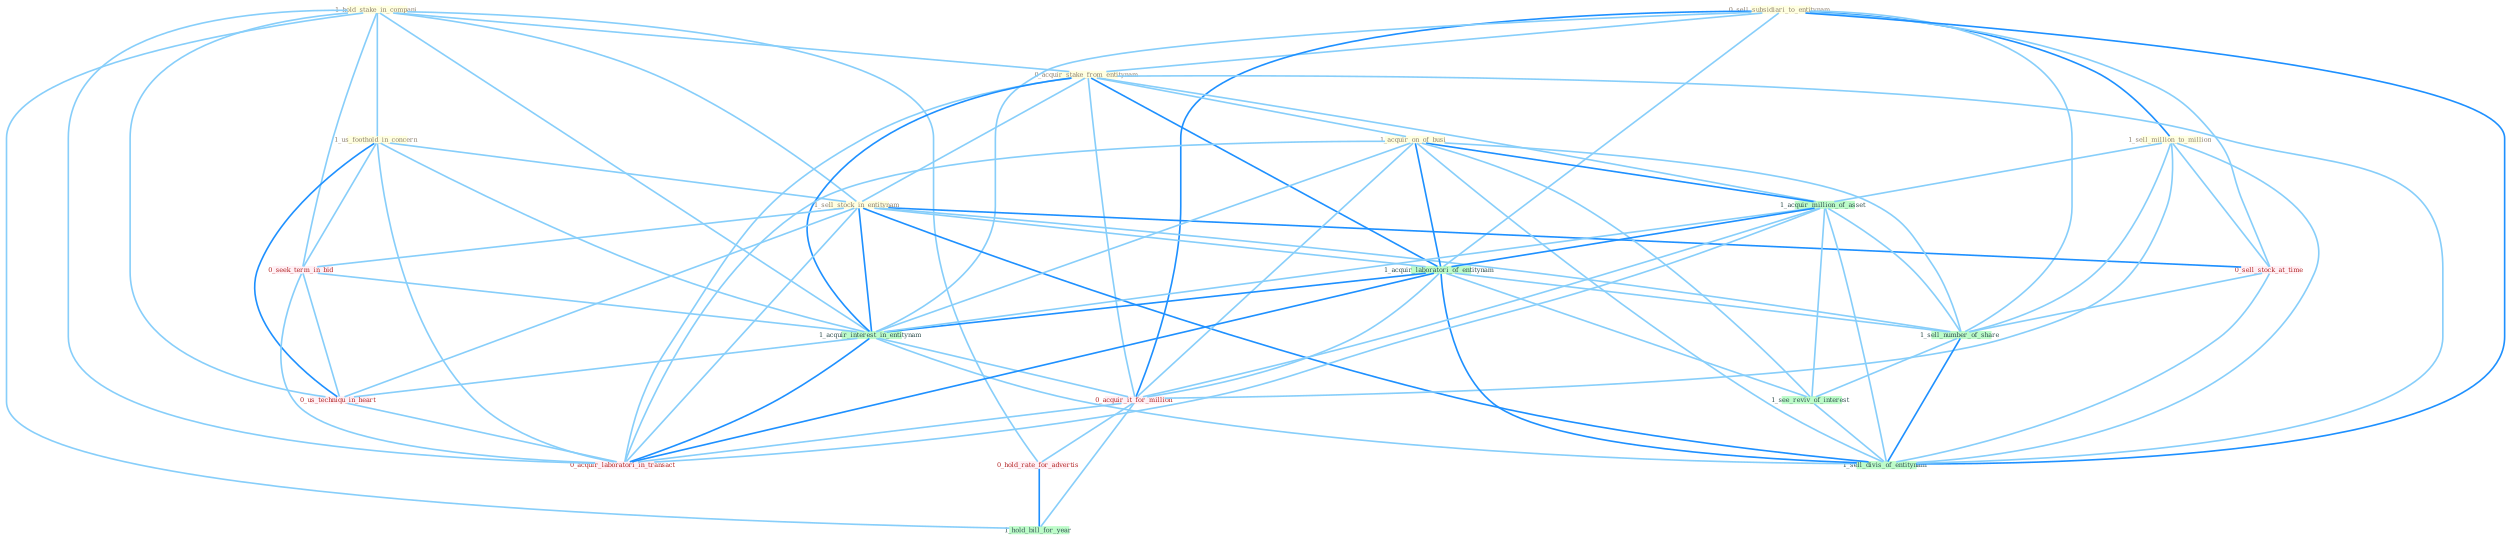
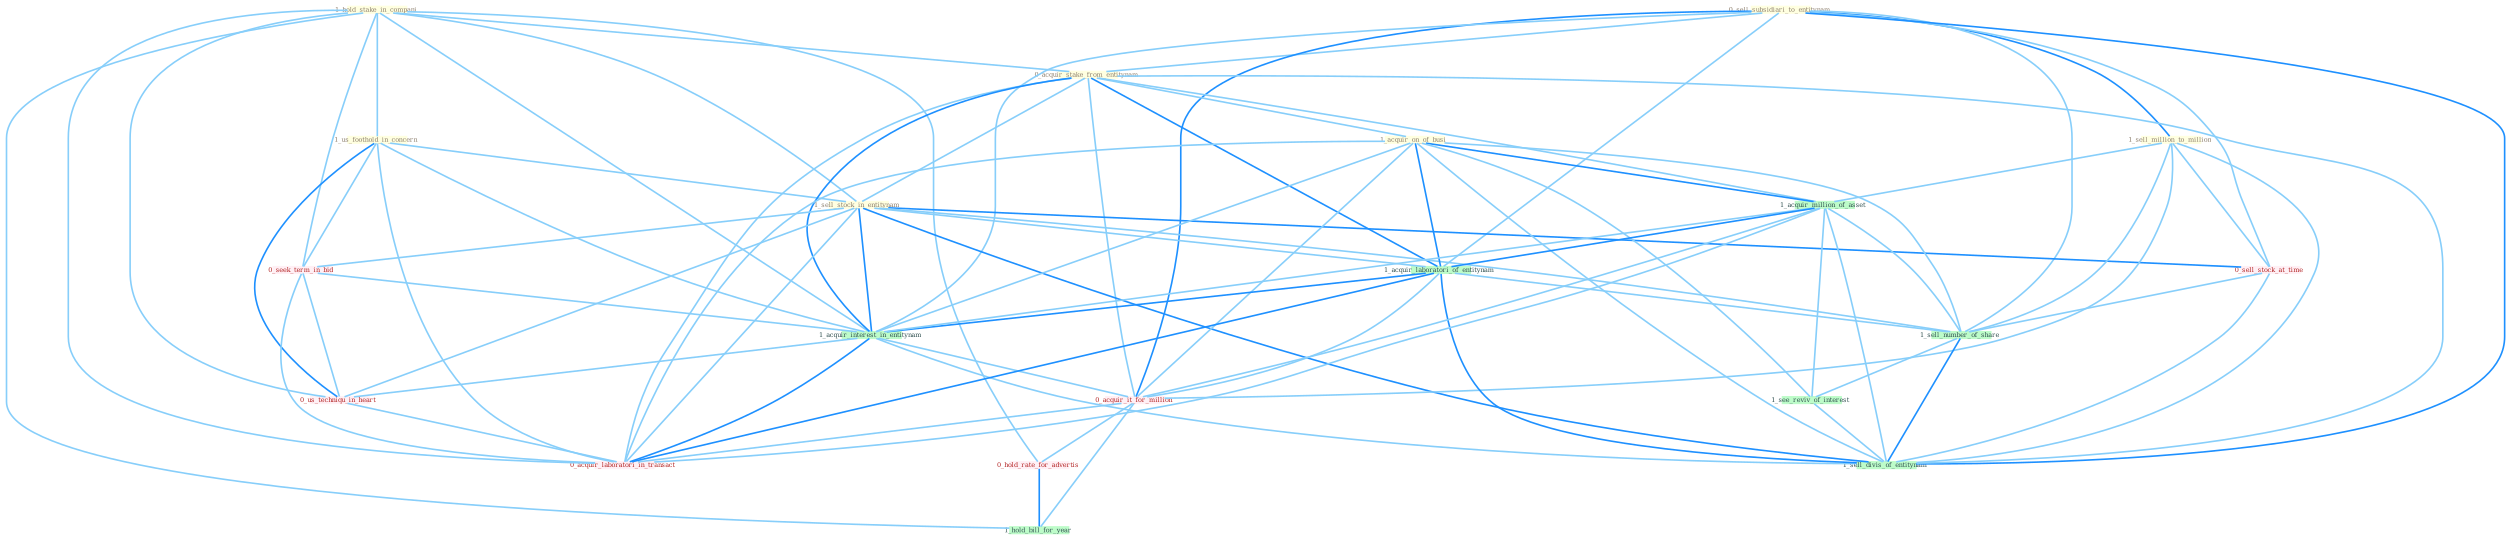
(1626, 335) -> none
